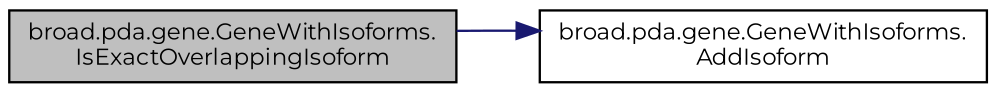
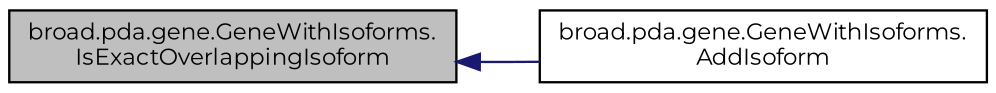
(487, 31) -> (510, 62)
